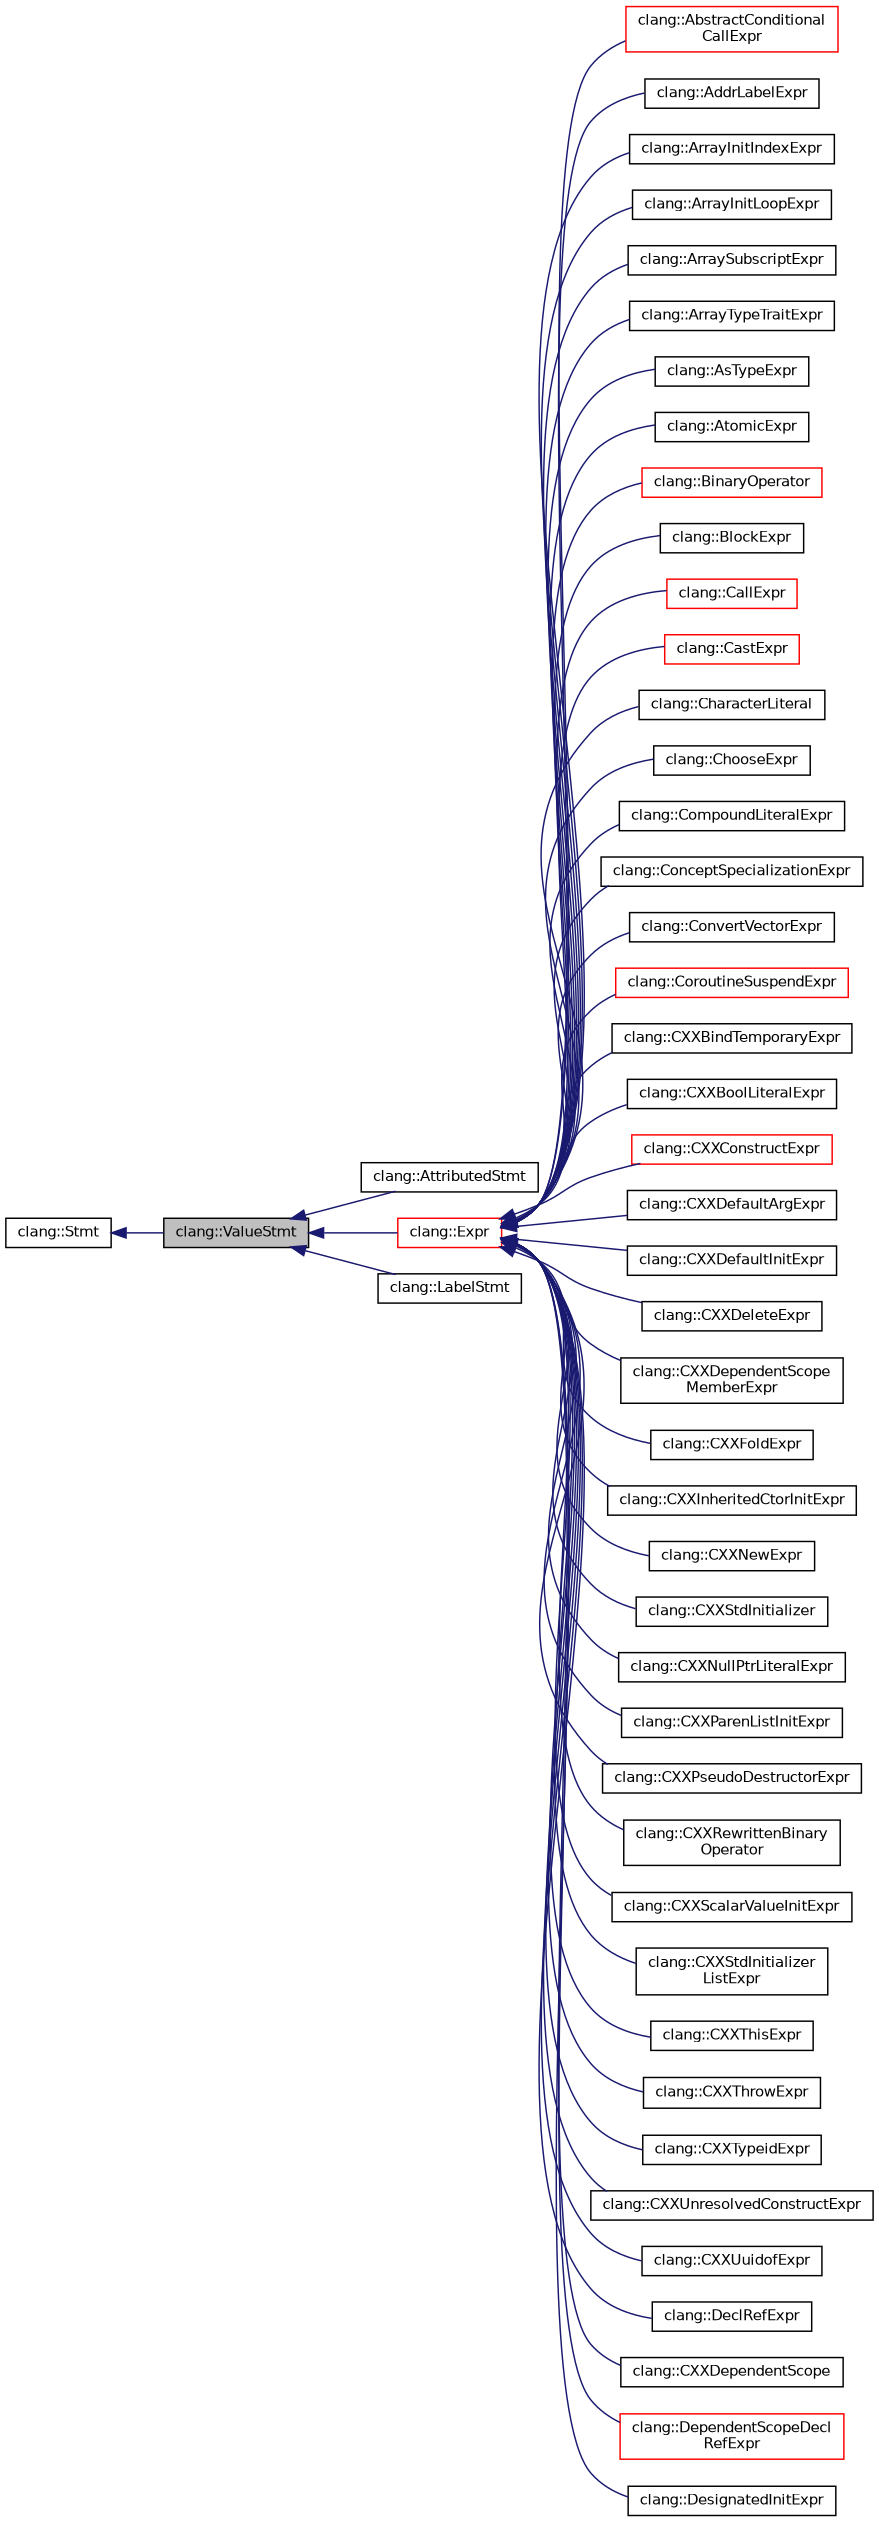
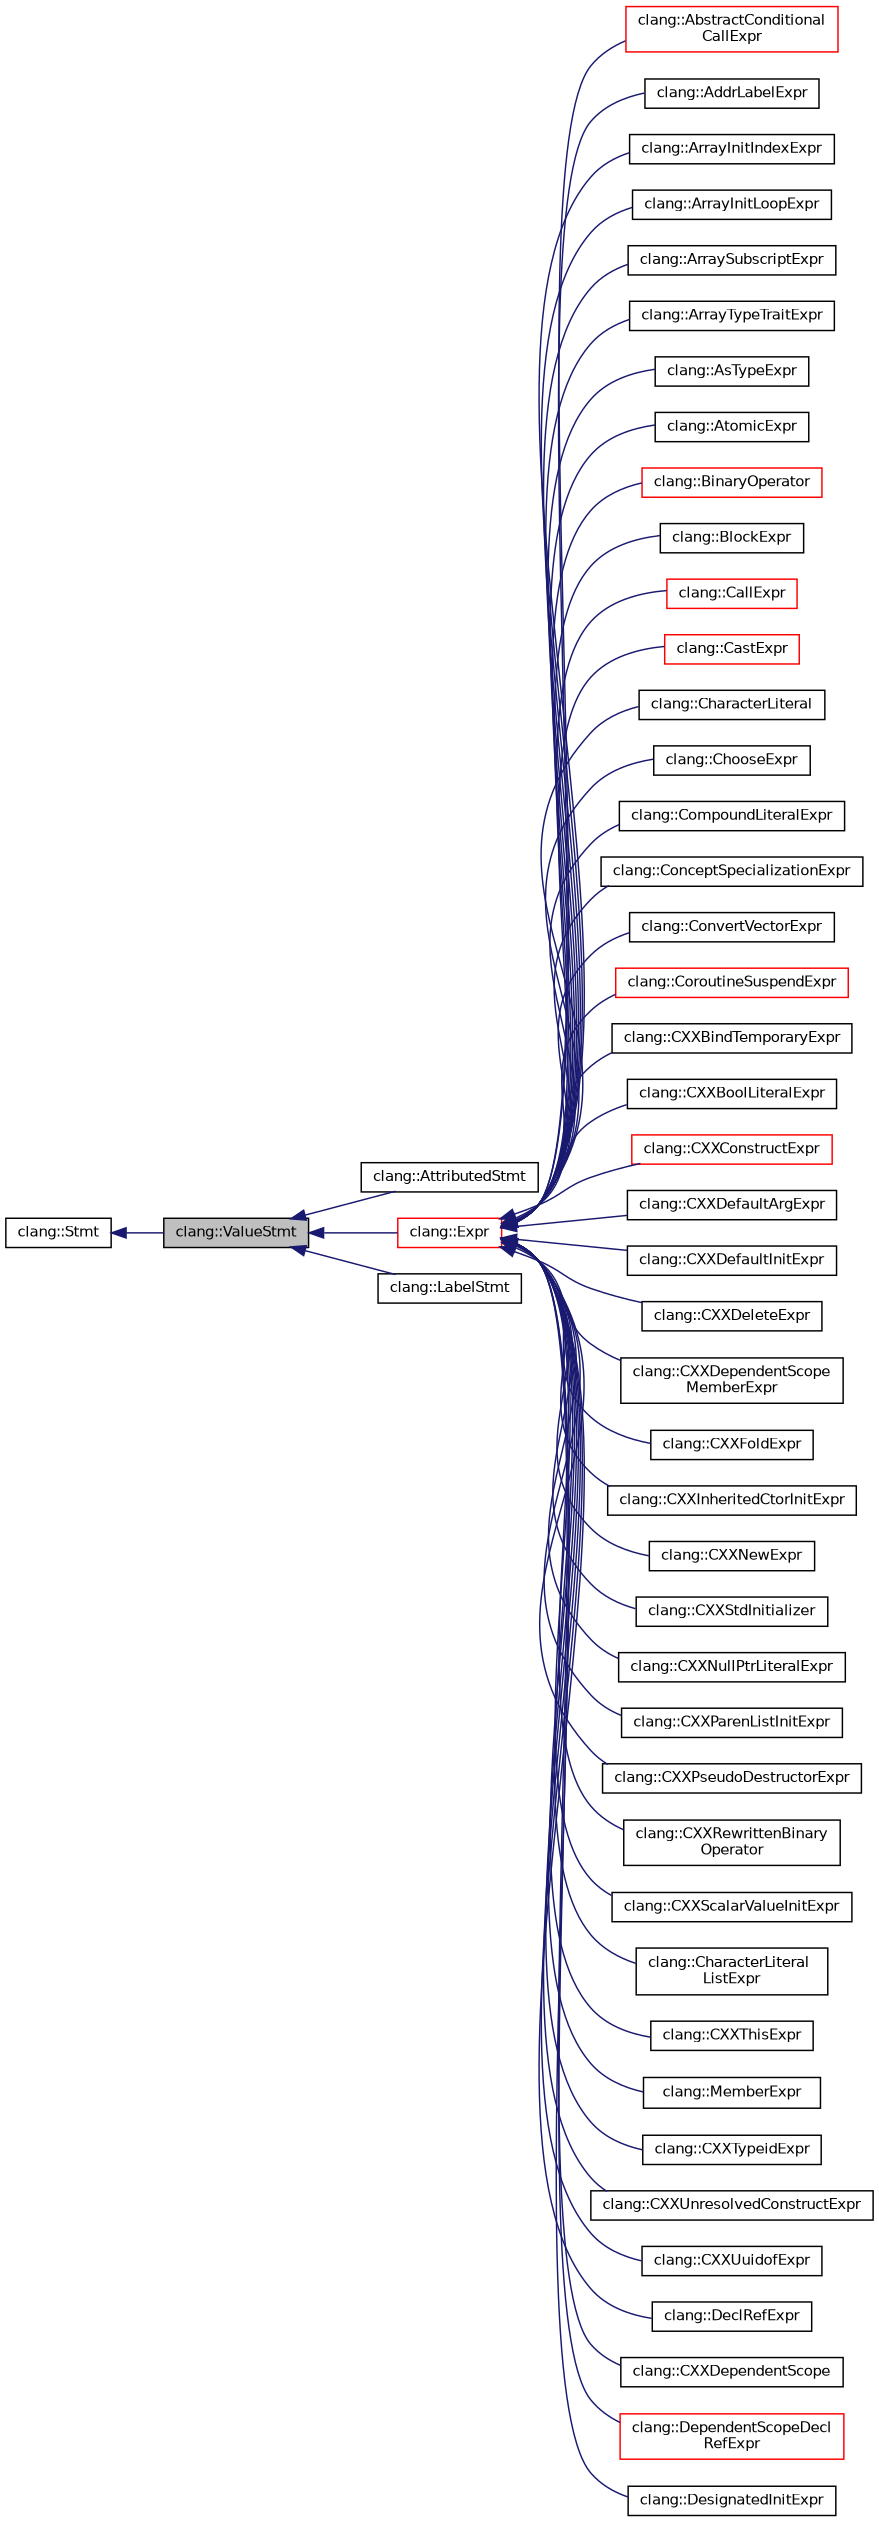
(732, 1971) -> (732, 1971)
(732, 2093) -> (732, 2093)
